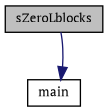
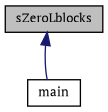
(63, 50) -> (45, 63)
